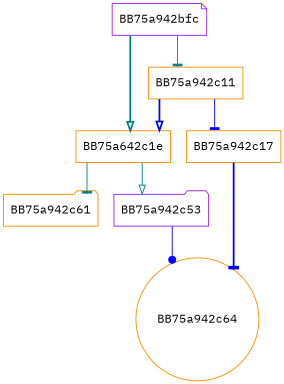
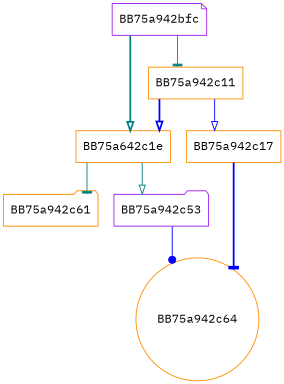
(215, 113) -> (215, 110)
